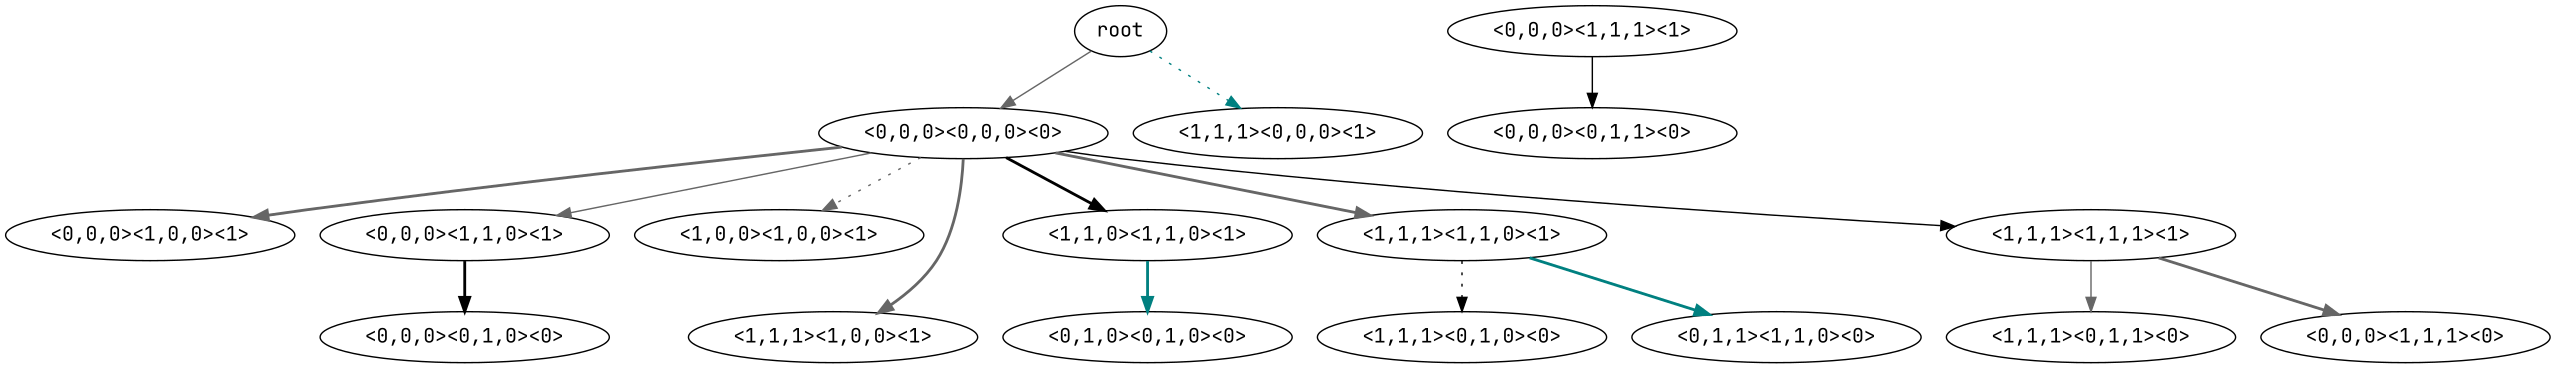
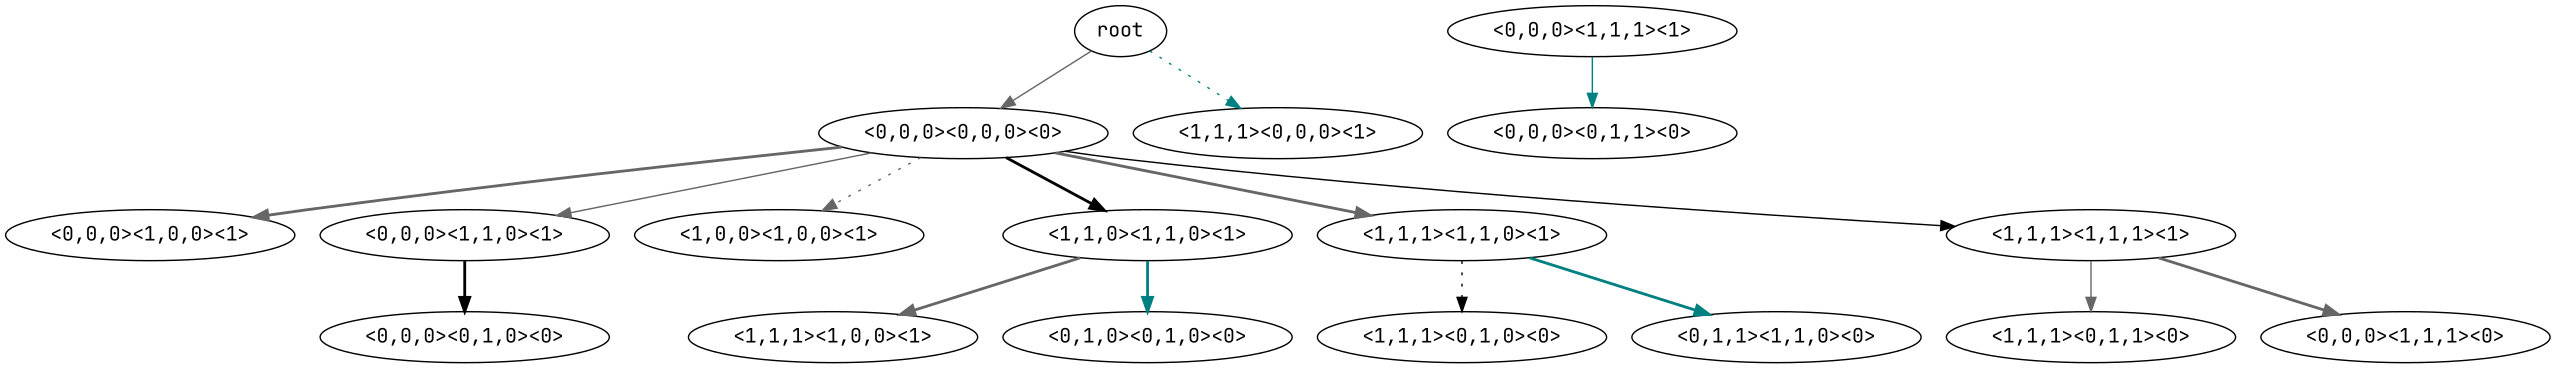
(1592, 75) -> (1592, 75)
(946, 242) -> (997, 284)
